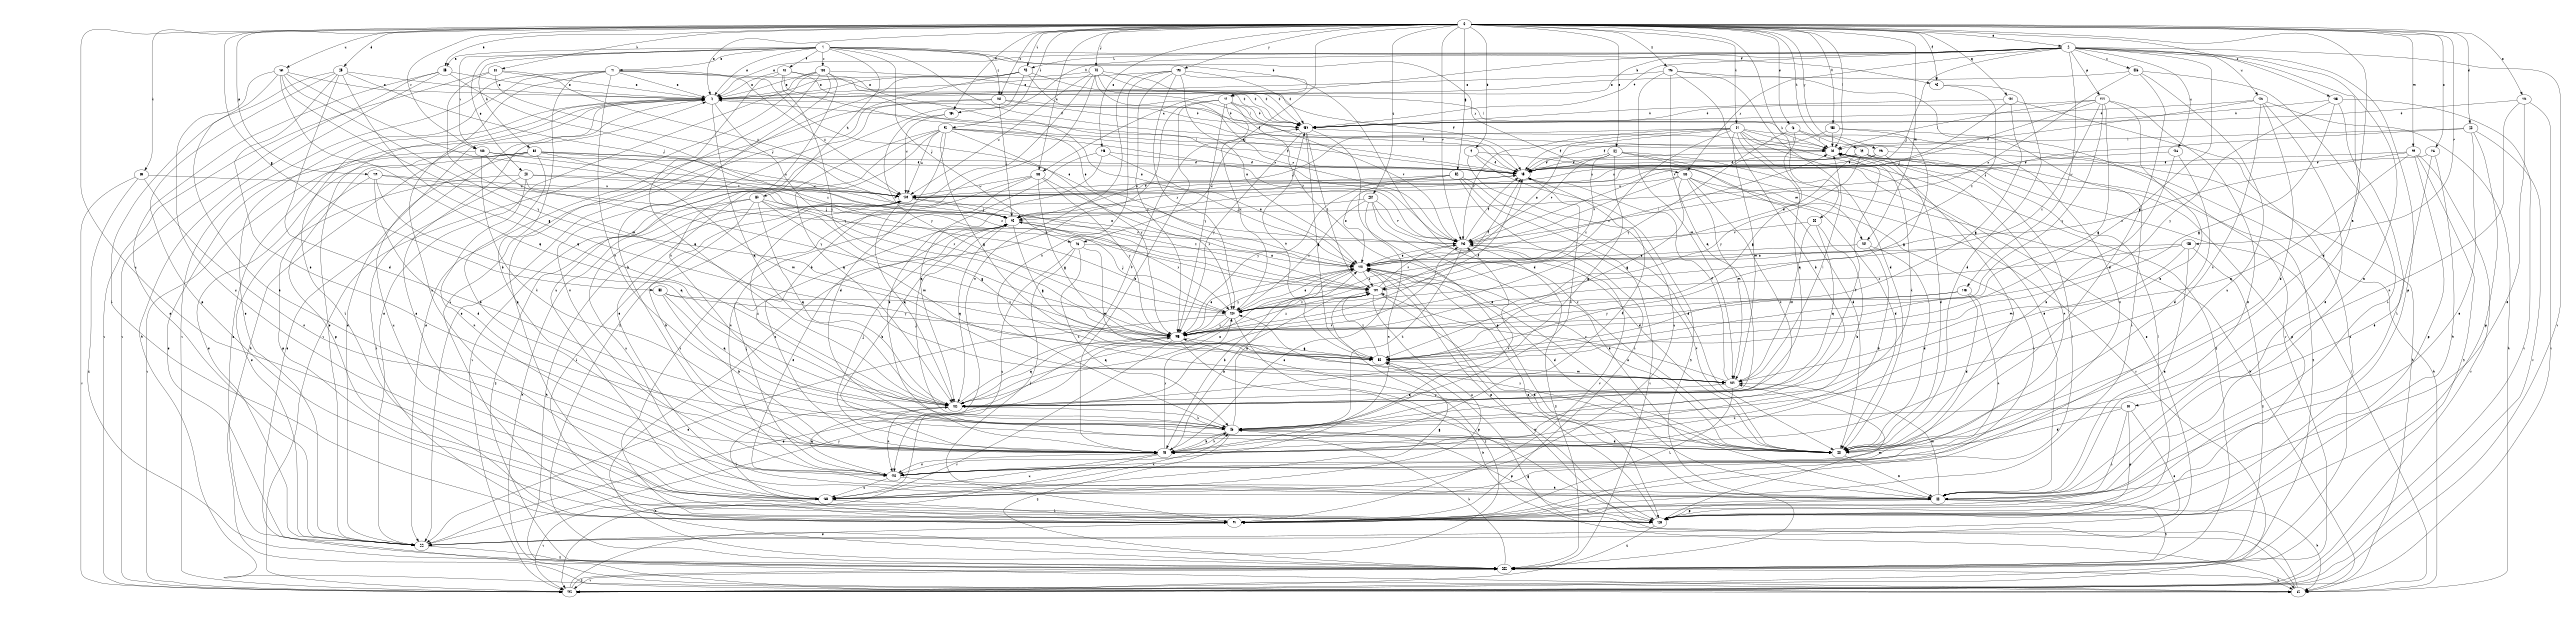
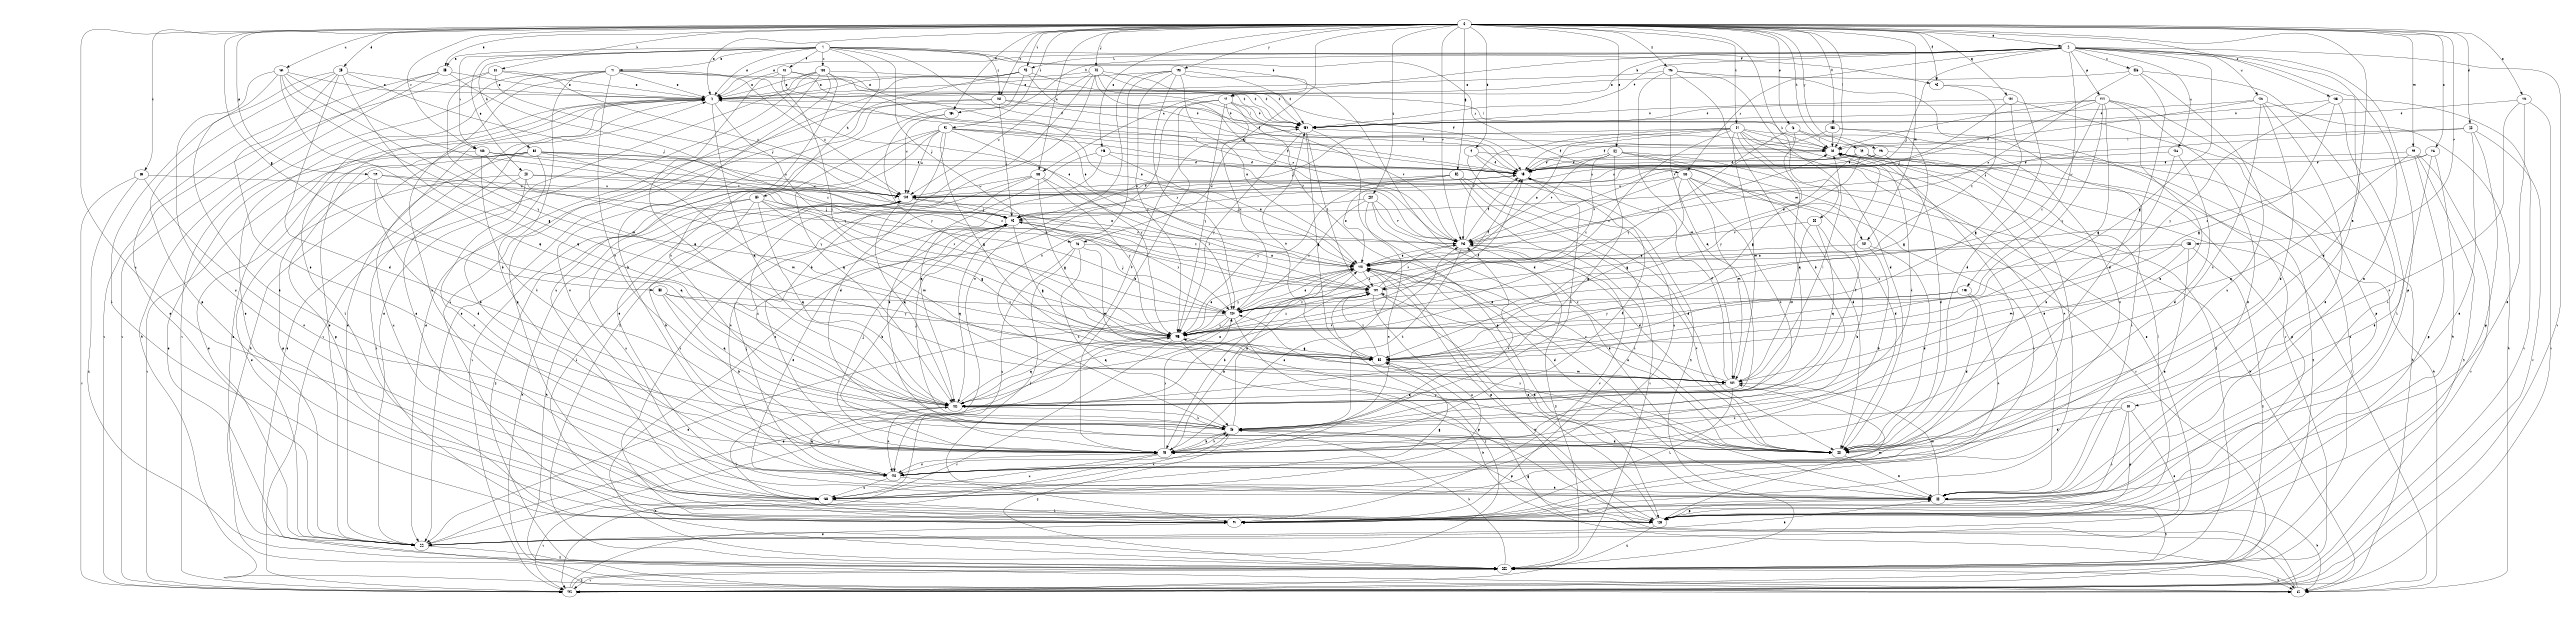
(1924, 240) -> (1963, 246)
none -> (2226, 460)
none -> (1179, 535)
